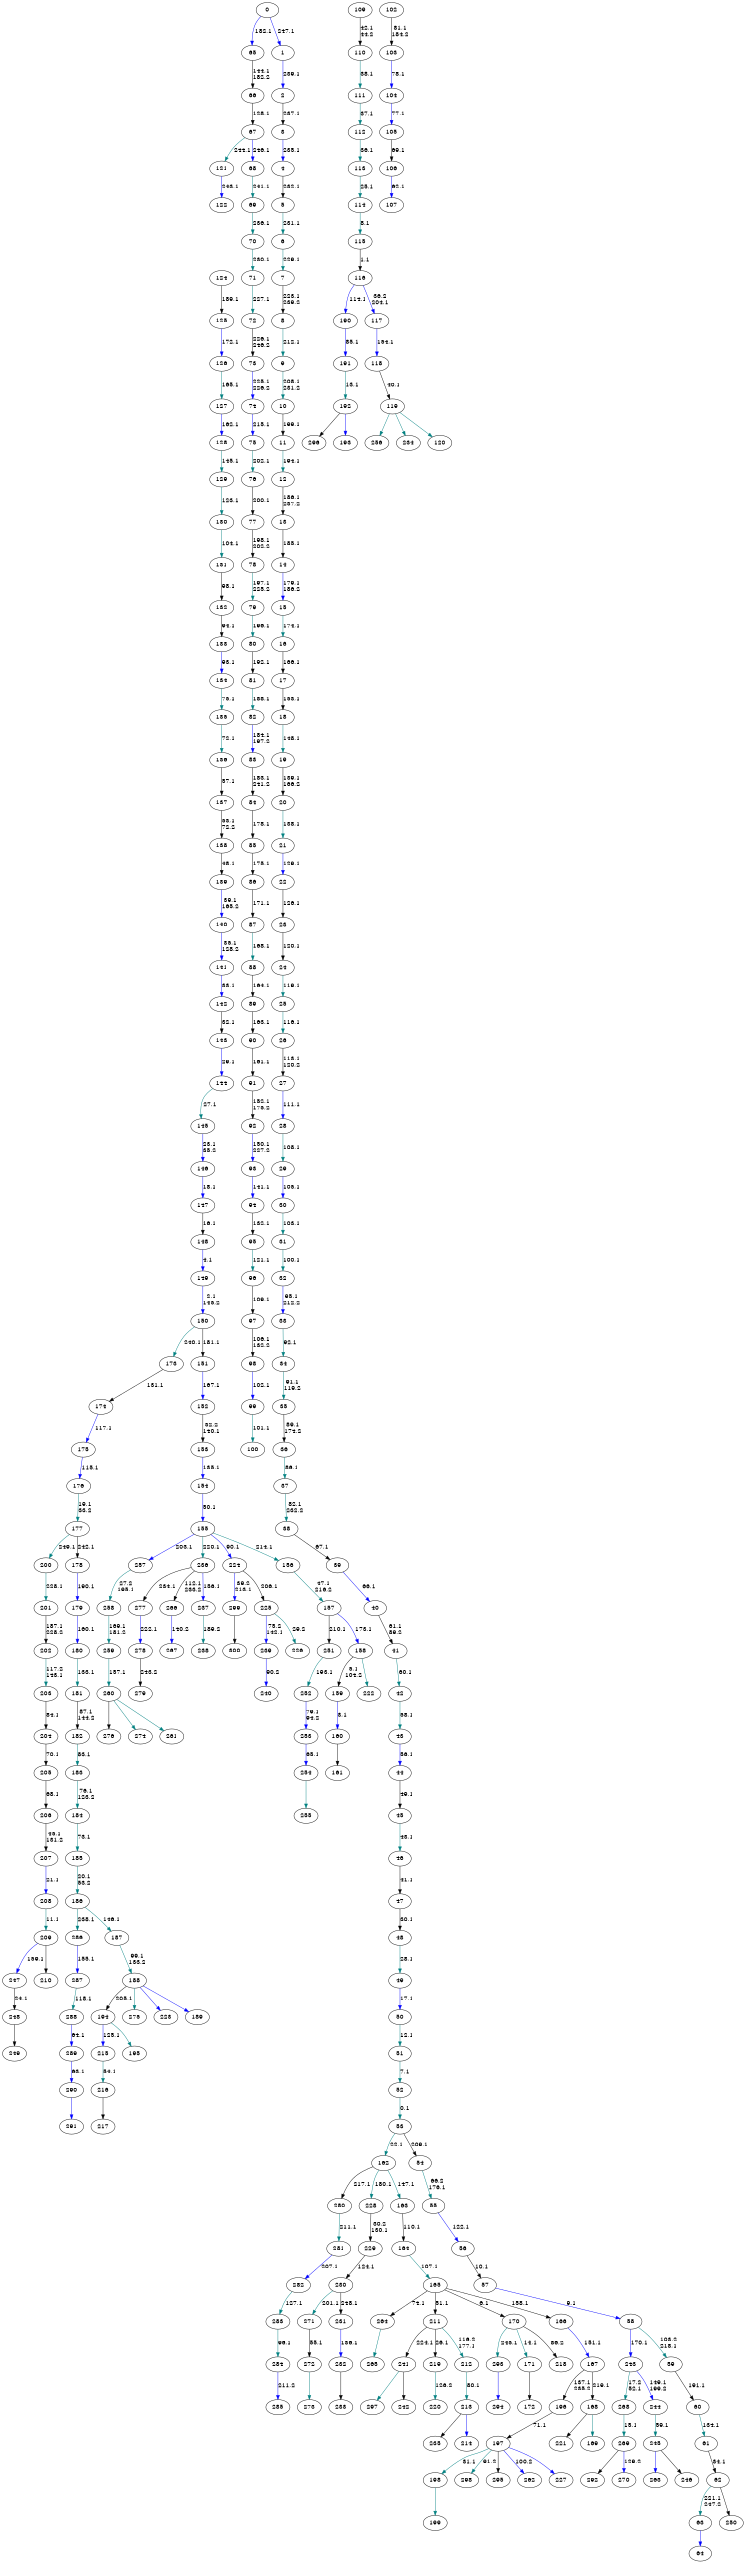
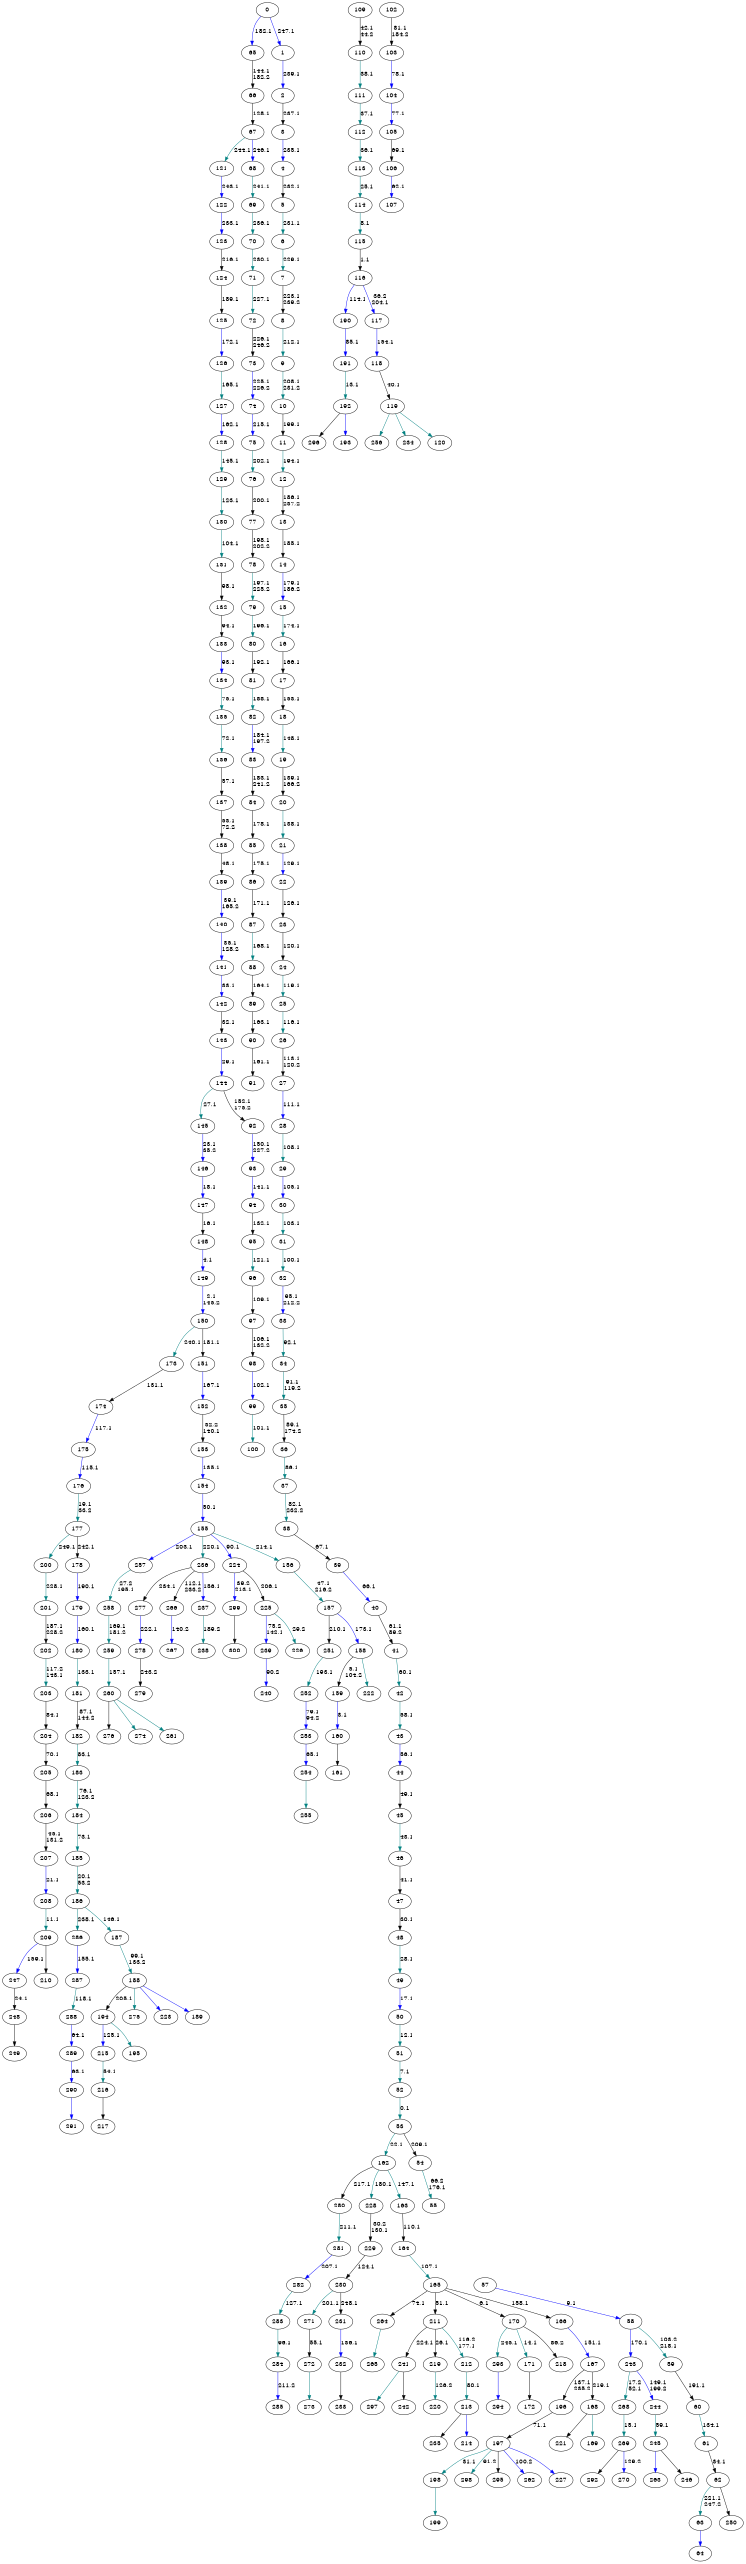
none -> (222, 242)
(253, 1103) -> (230, 1106)
(463, 2249) -> none
